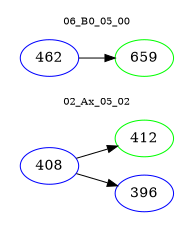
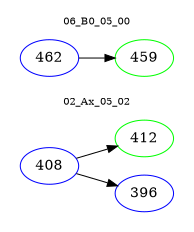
(144, 58) -> (144, 58)
